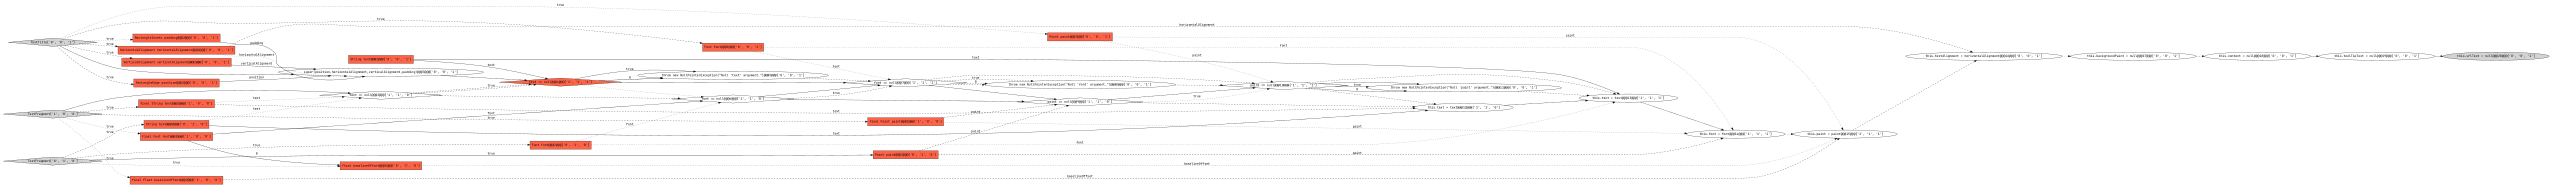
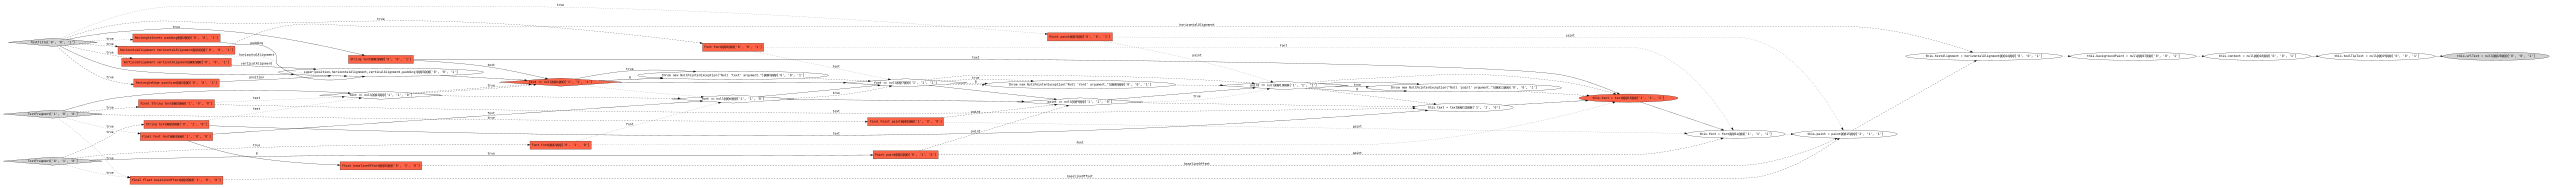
none -> (215, 30)
(1629, 98) -> (1629, 98)
(209, 166) -> (95, 172)
(1131, 166) -> (1131, 166)
